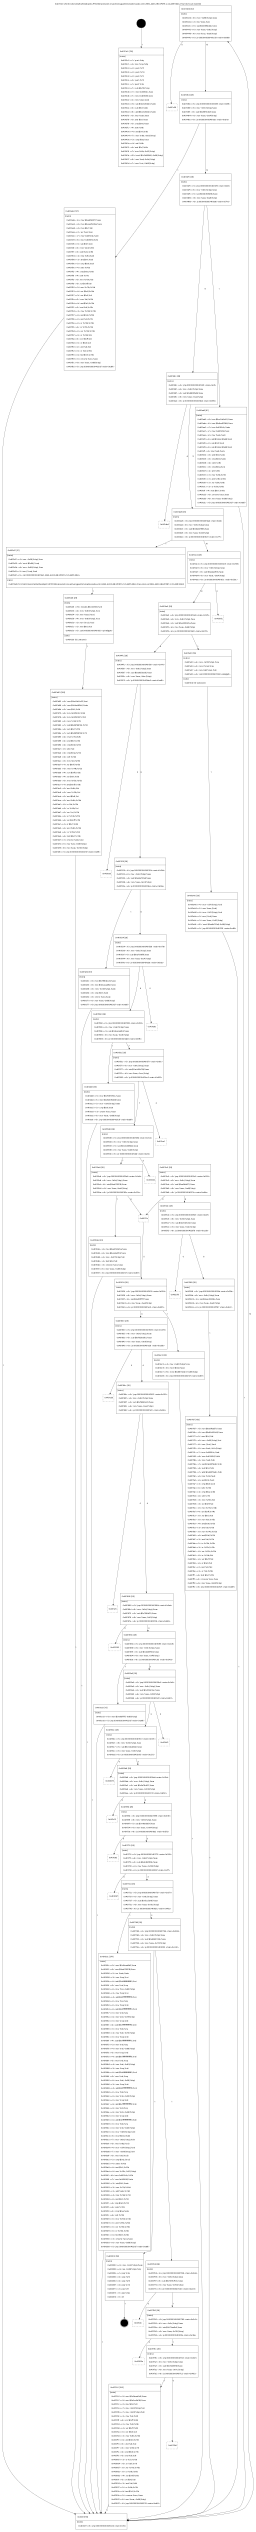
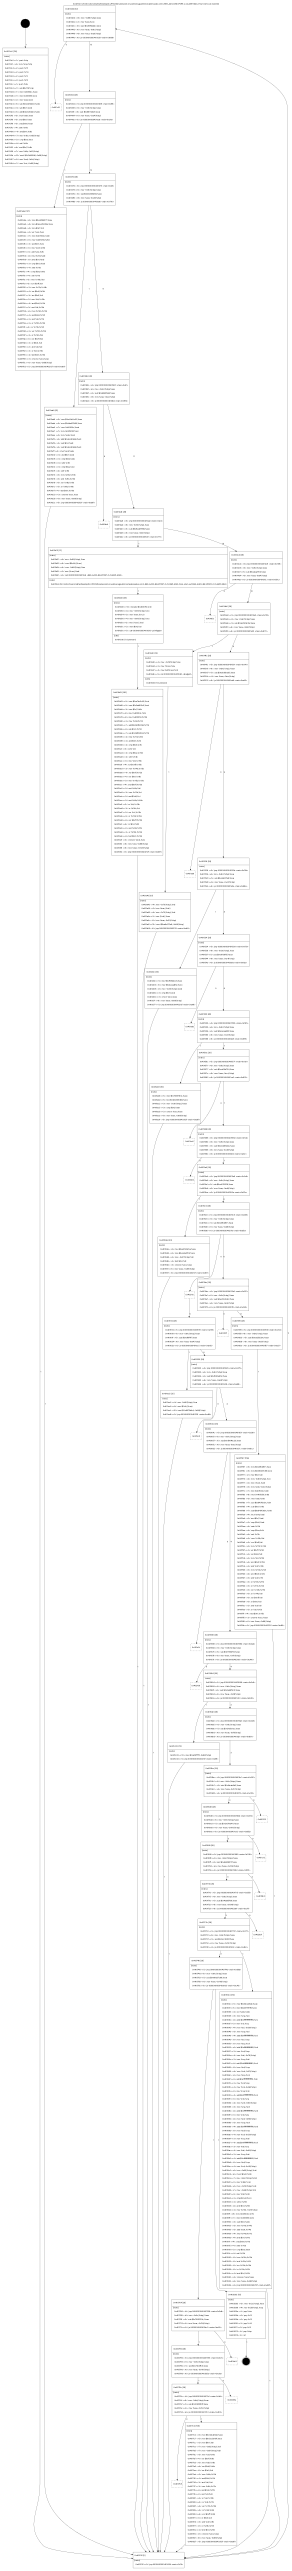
(134, 1205) -> (223, 1199)
(164, 1743) -> none
